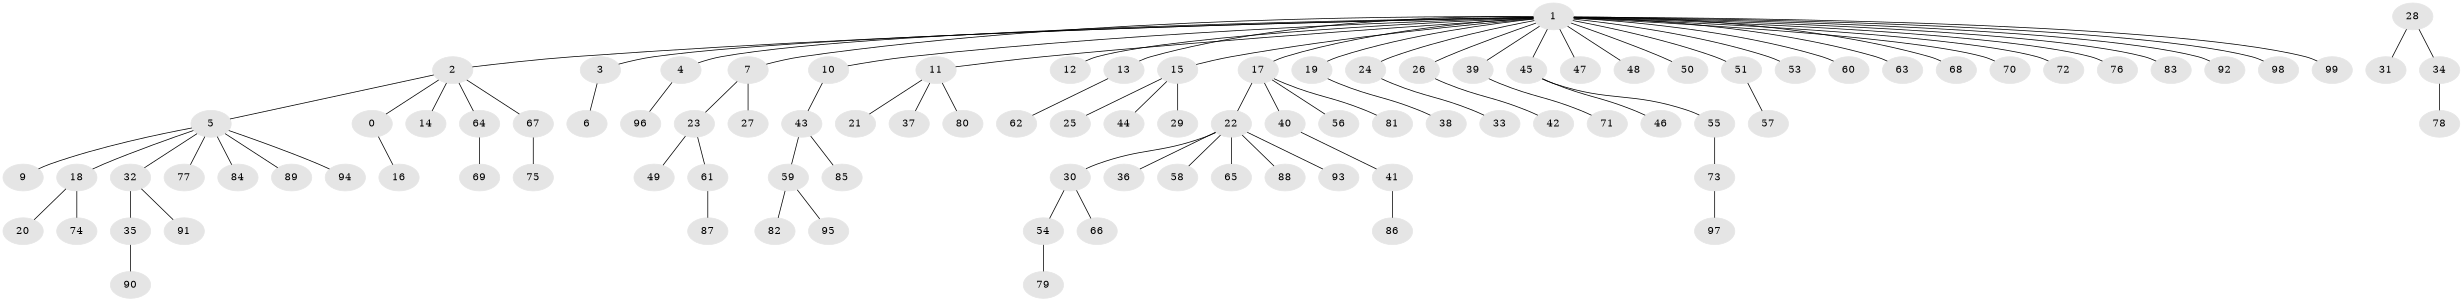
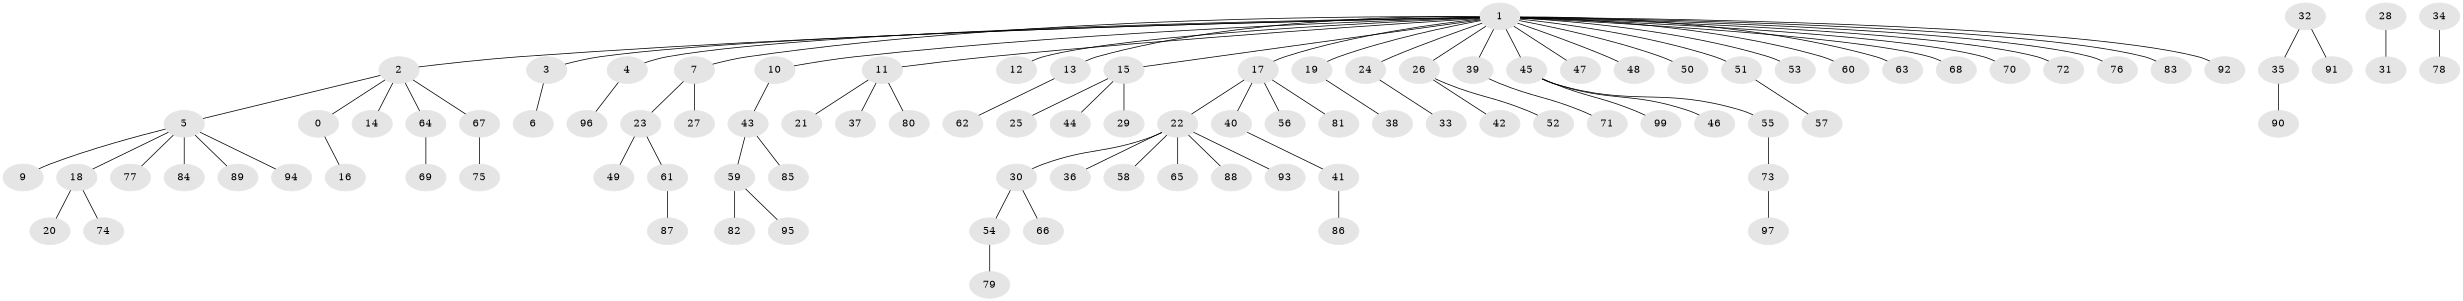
(2133, 34) -> (1604, 100)
(2426, 43) -> none
(2279, 70) -> none
none -> (1554, 124)
(171, 151) -> none
